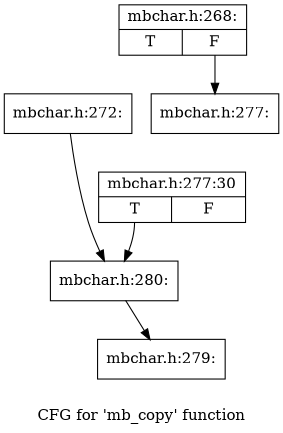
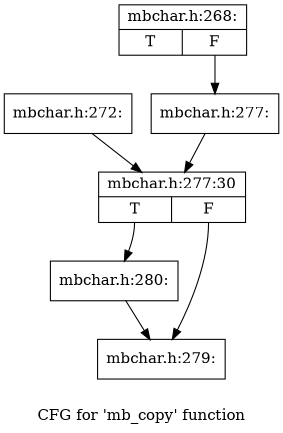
none -> (197, 148)
(81, 193) -> (113, 150)
none -> (199, 278)
